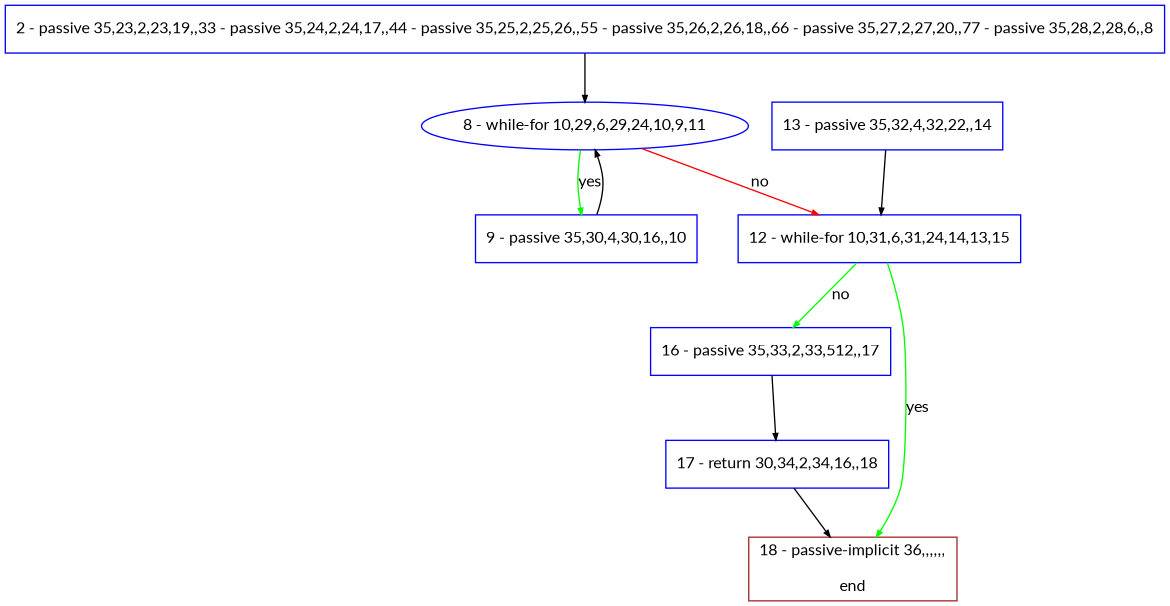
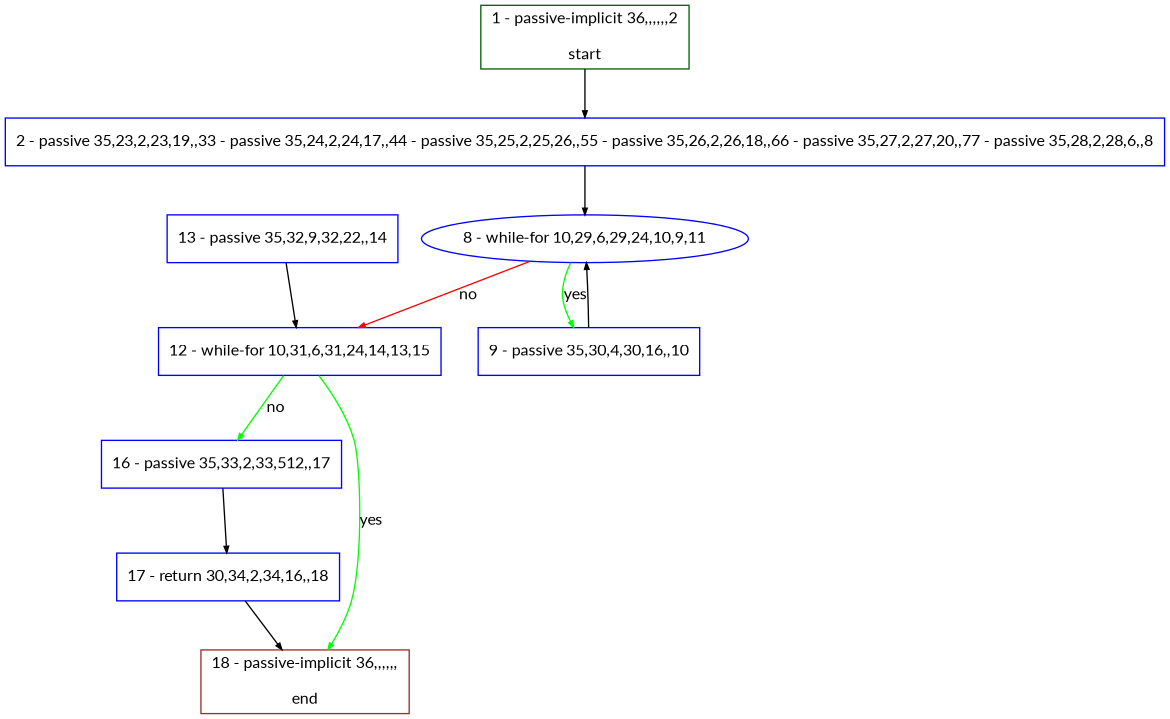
none -> (585, 37)
(887, 126) -> (283, 239)
